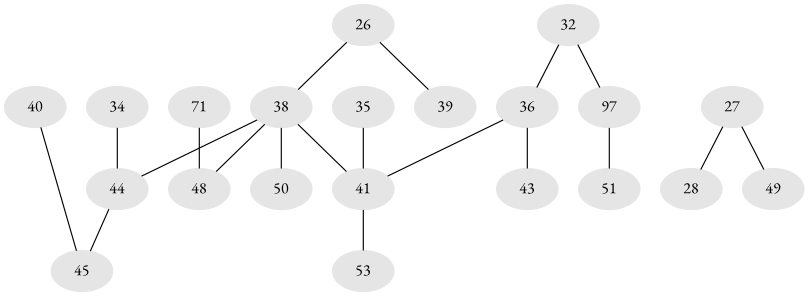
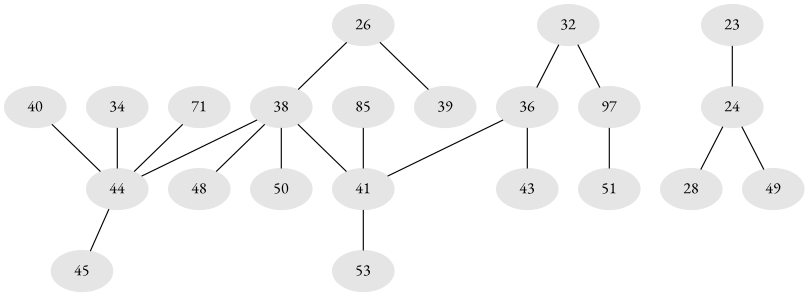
none -> (732, 25)
(363, 107) -> (363, 107)
(732, 107) -> (732, 107)
(199, 140) -> (158, 148)
(59, 189) -> (76, 148)
